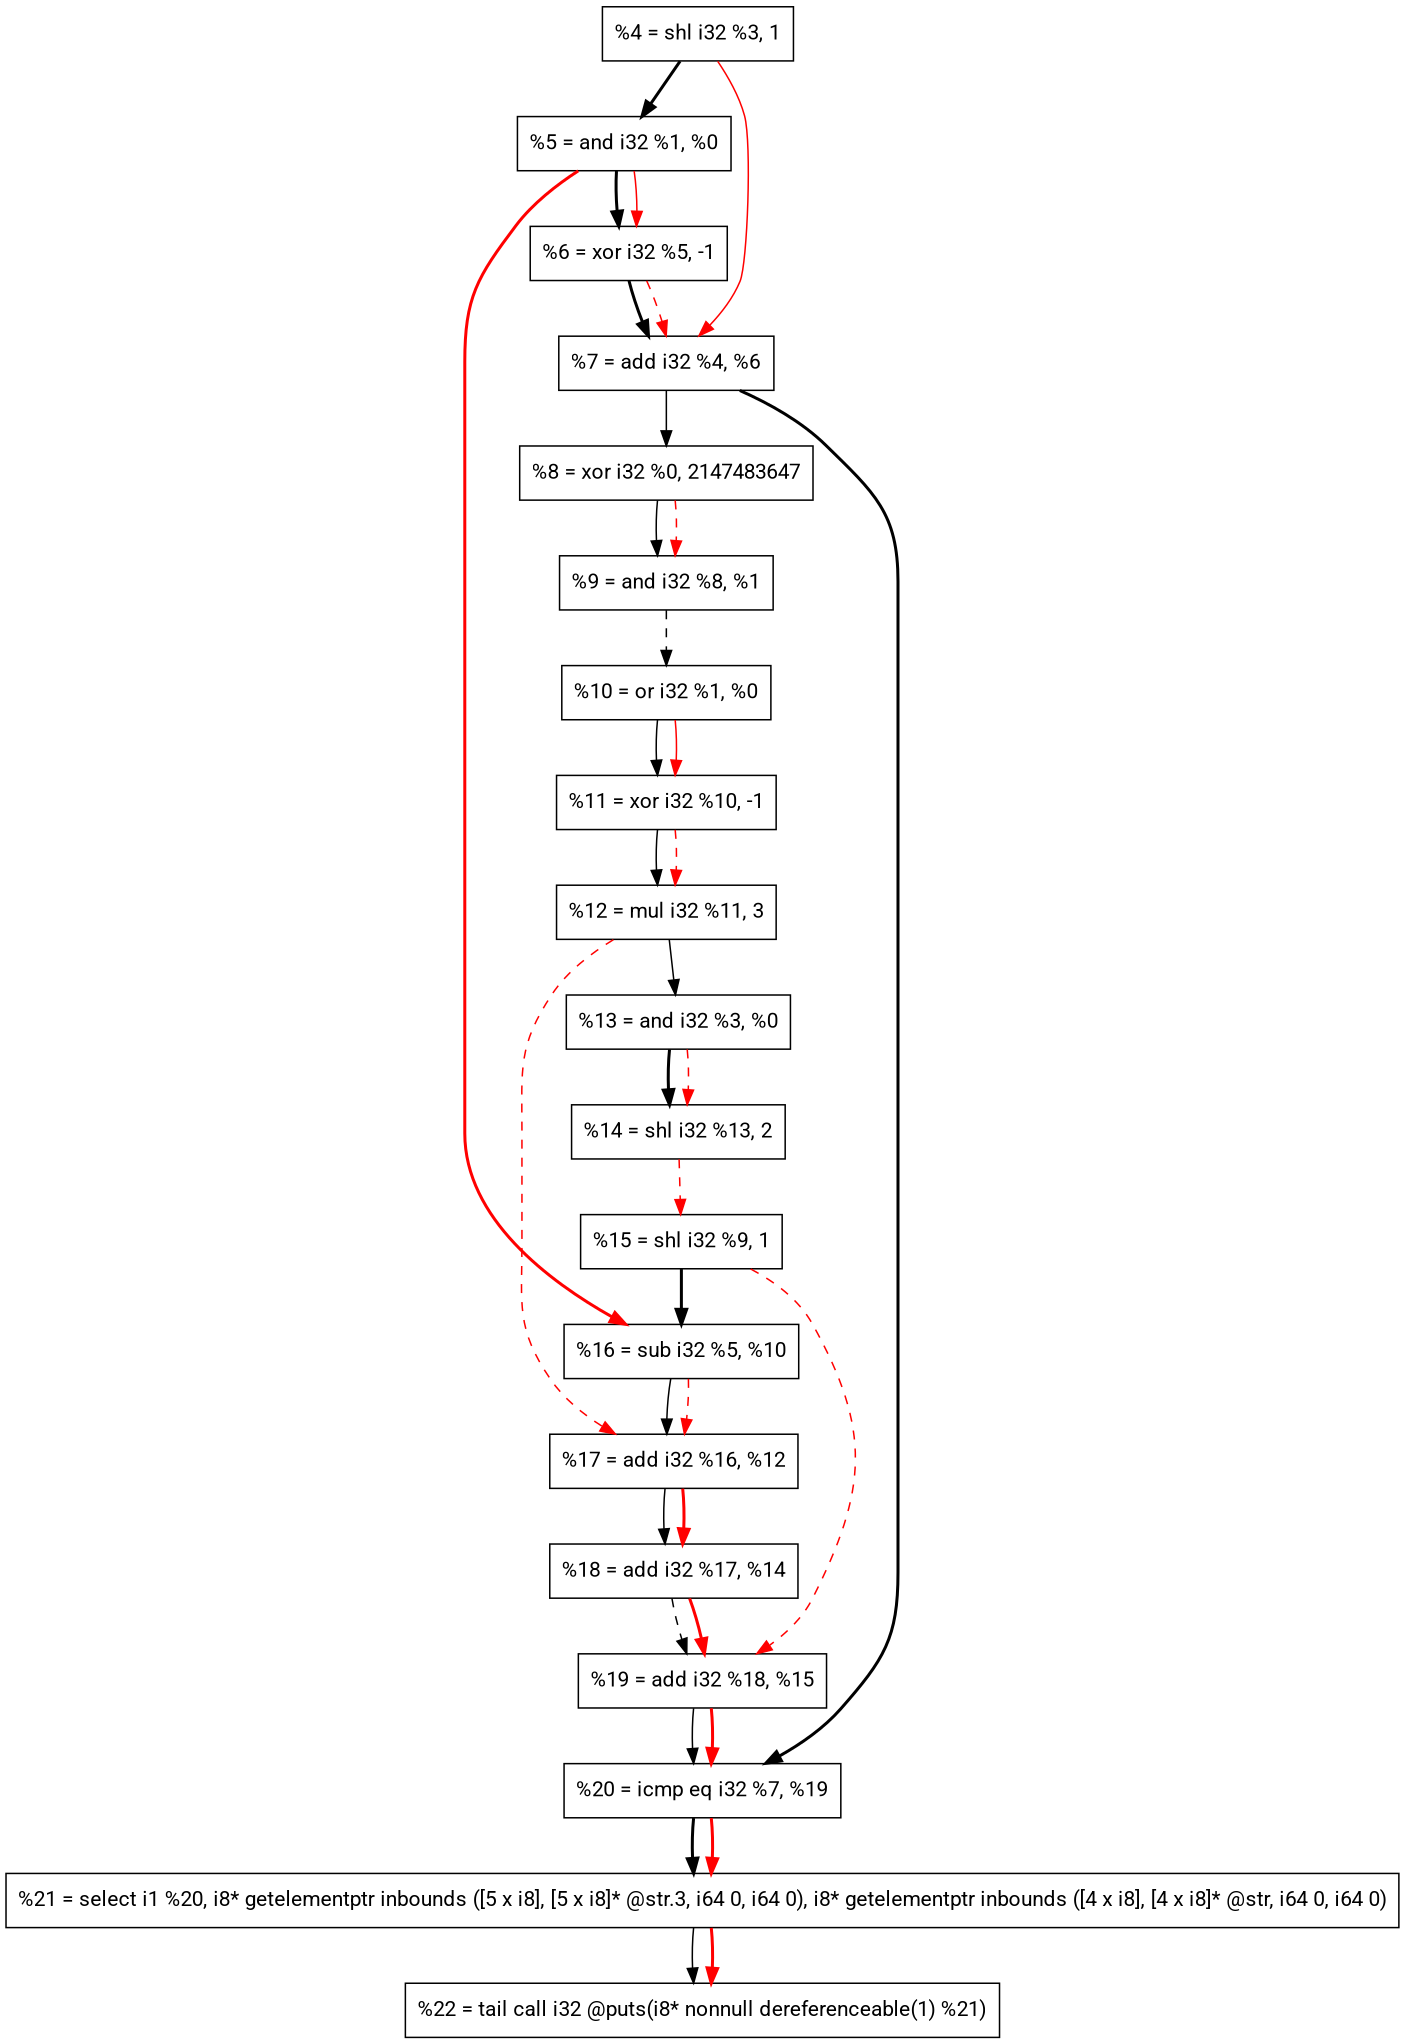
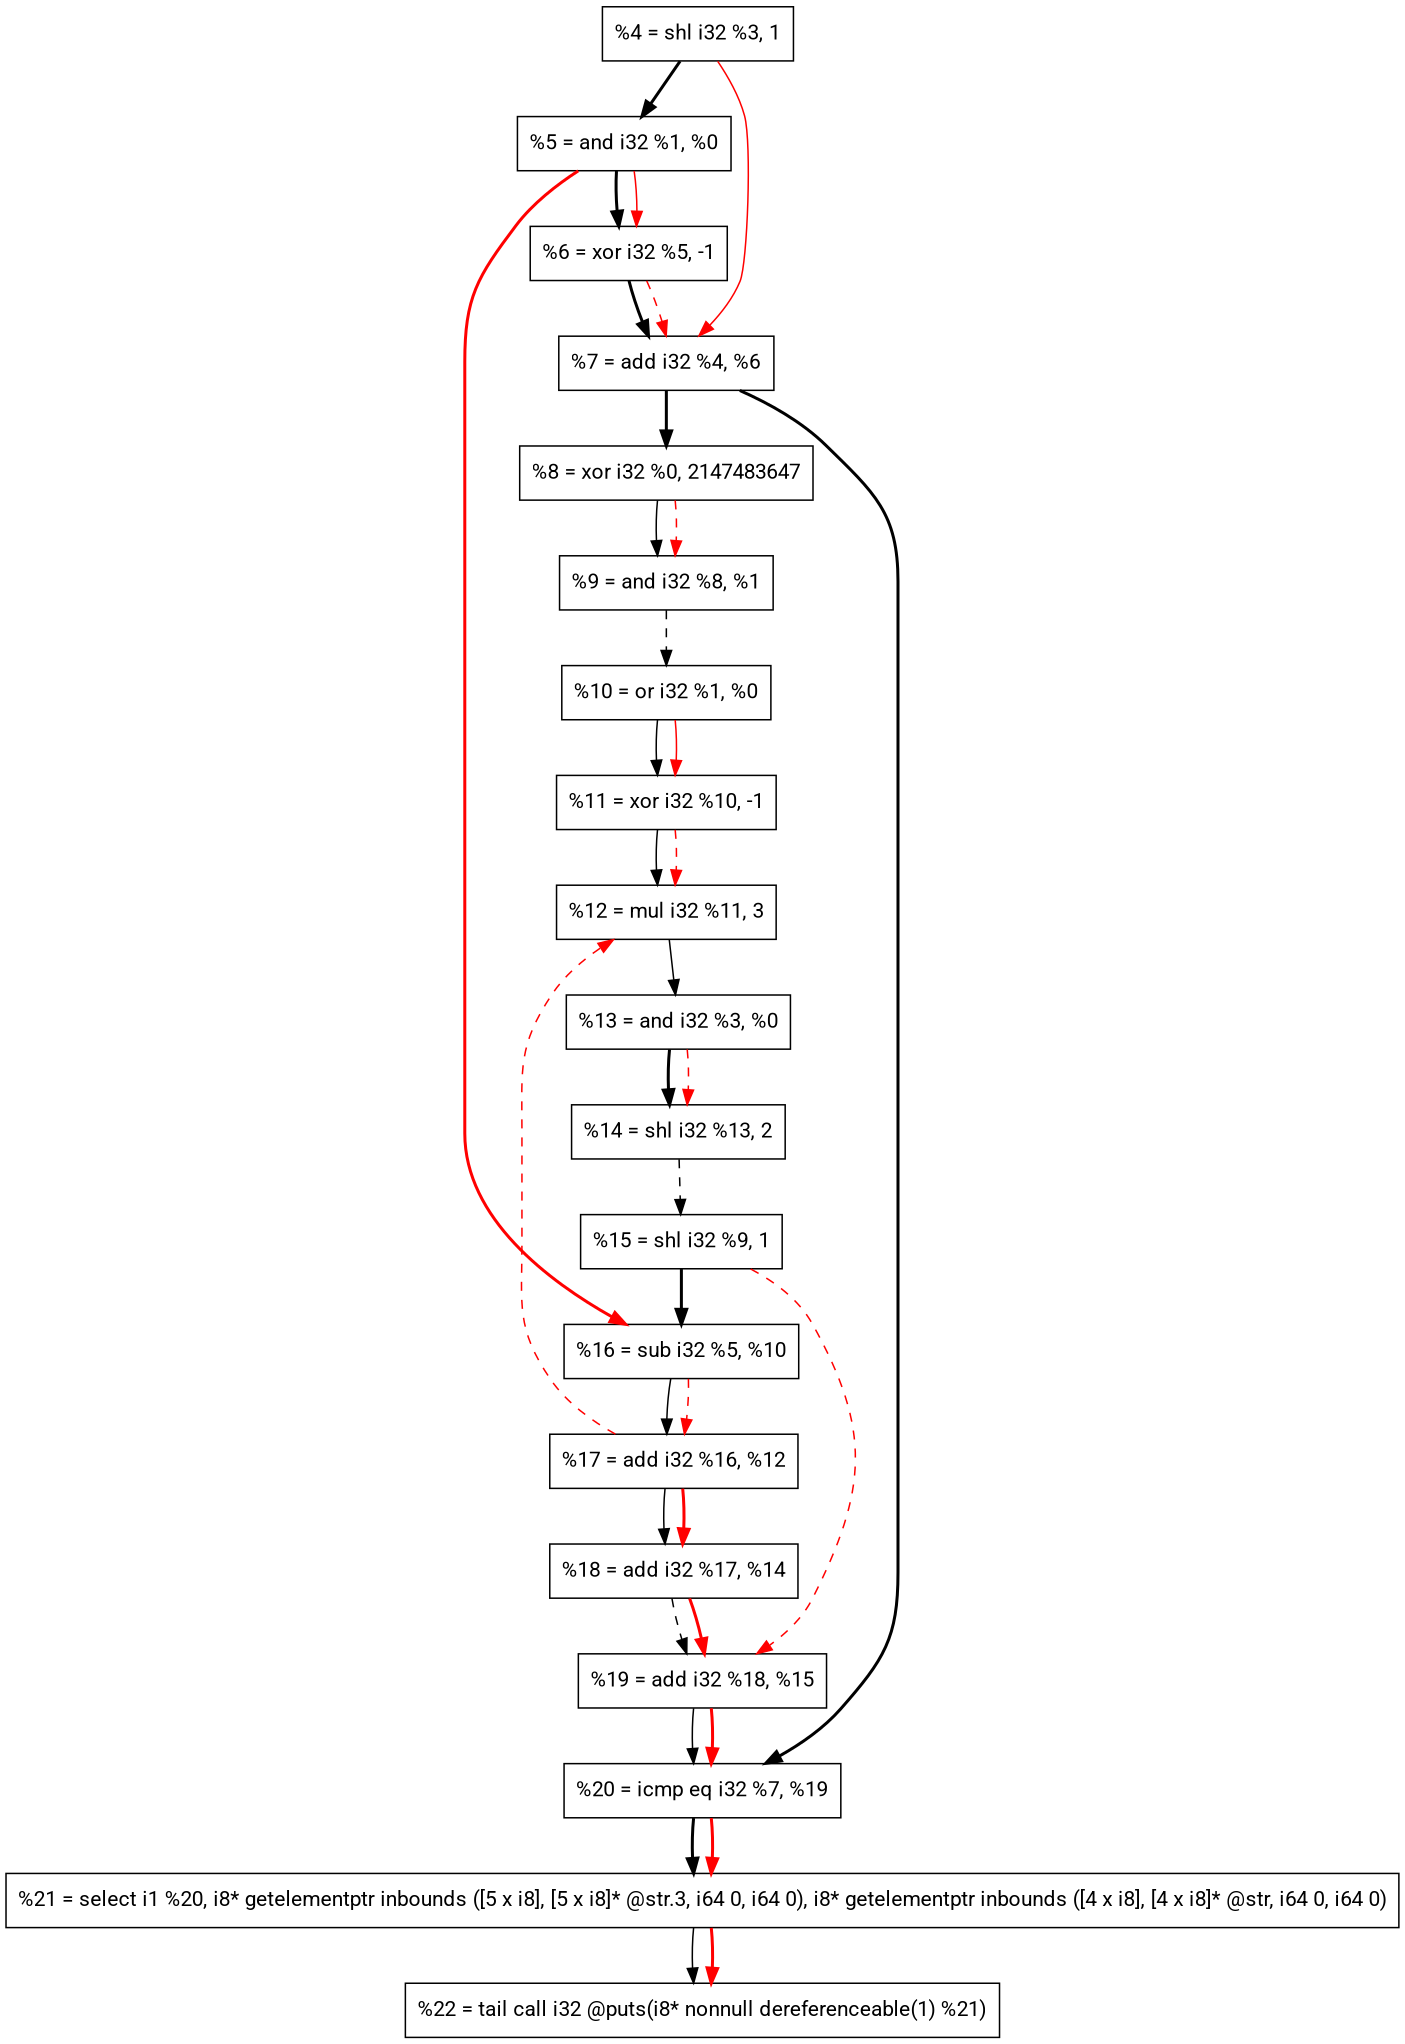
(666, 411) -> (666, 411)
(680, 1179) -> (680, 1179)
(522, 1180) -> (522, 1196)
